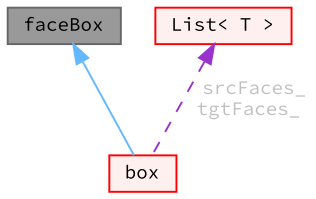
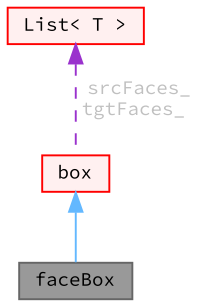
(108, 109) -> (76, 237)
